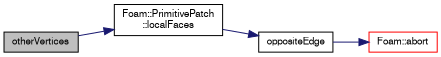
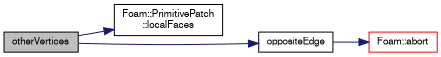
(236, 32) -> (163, 45)
